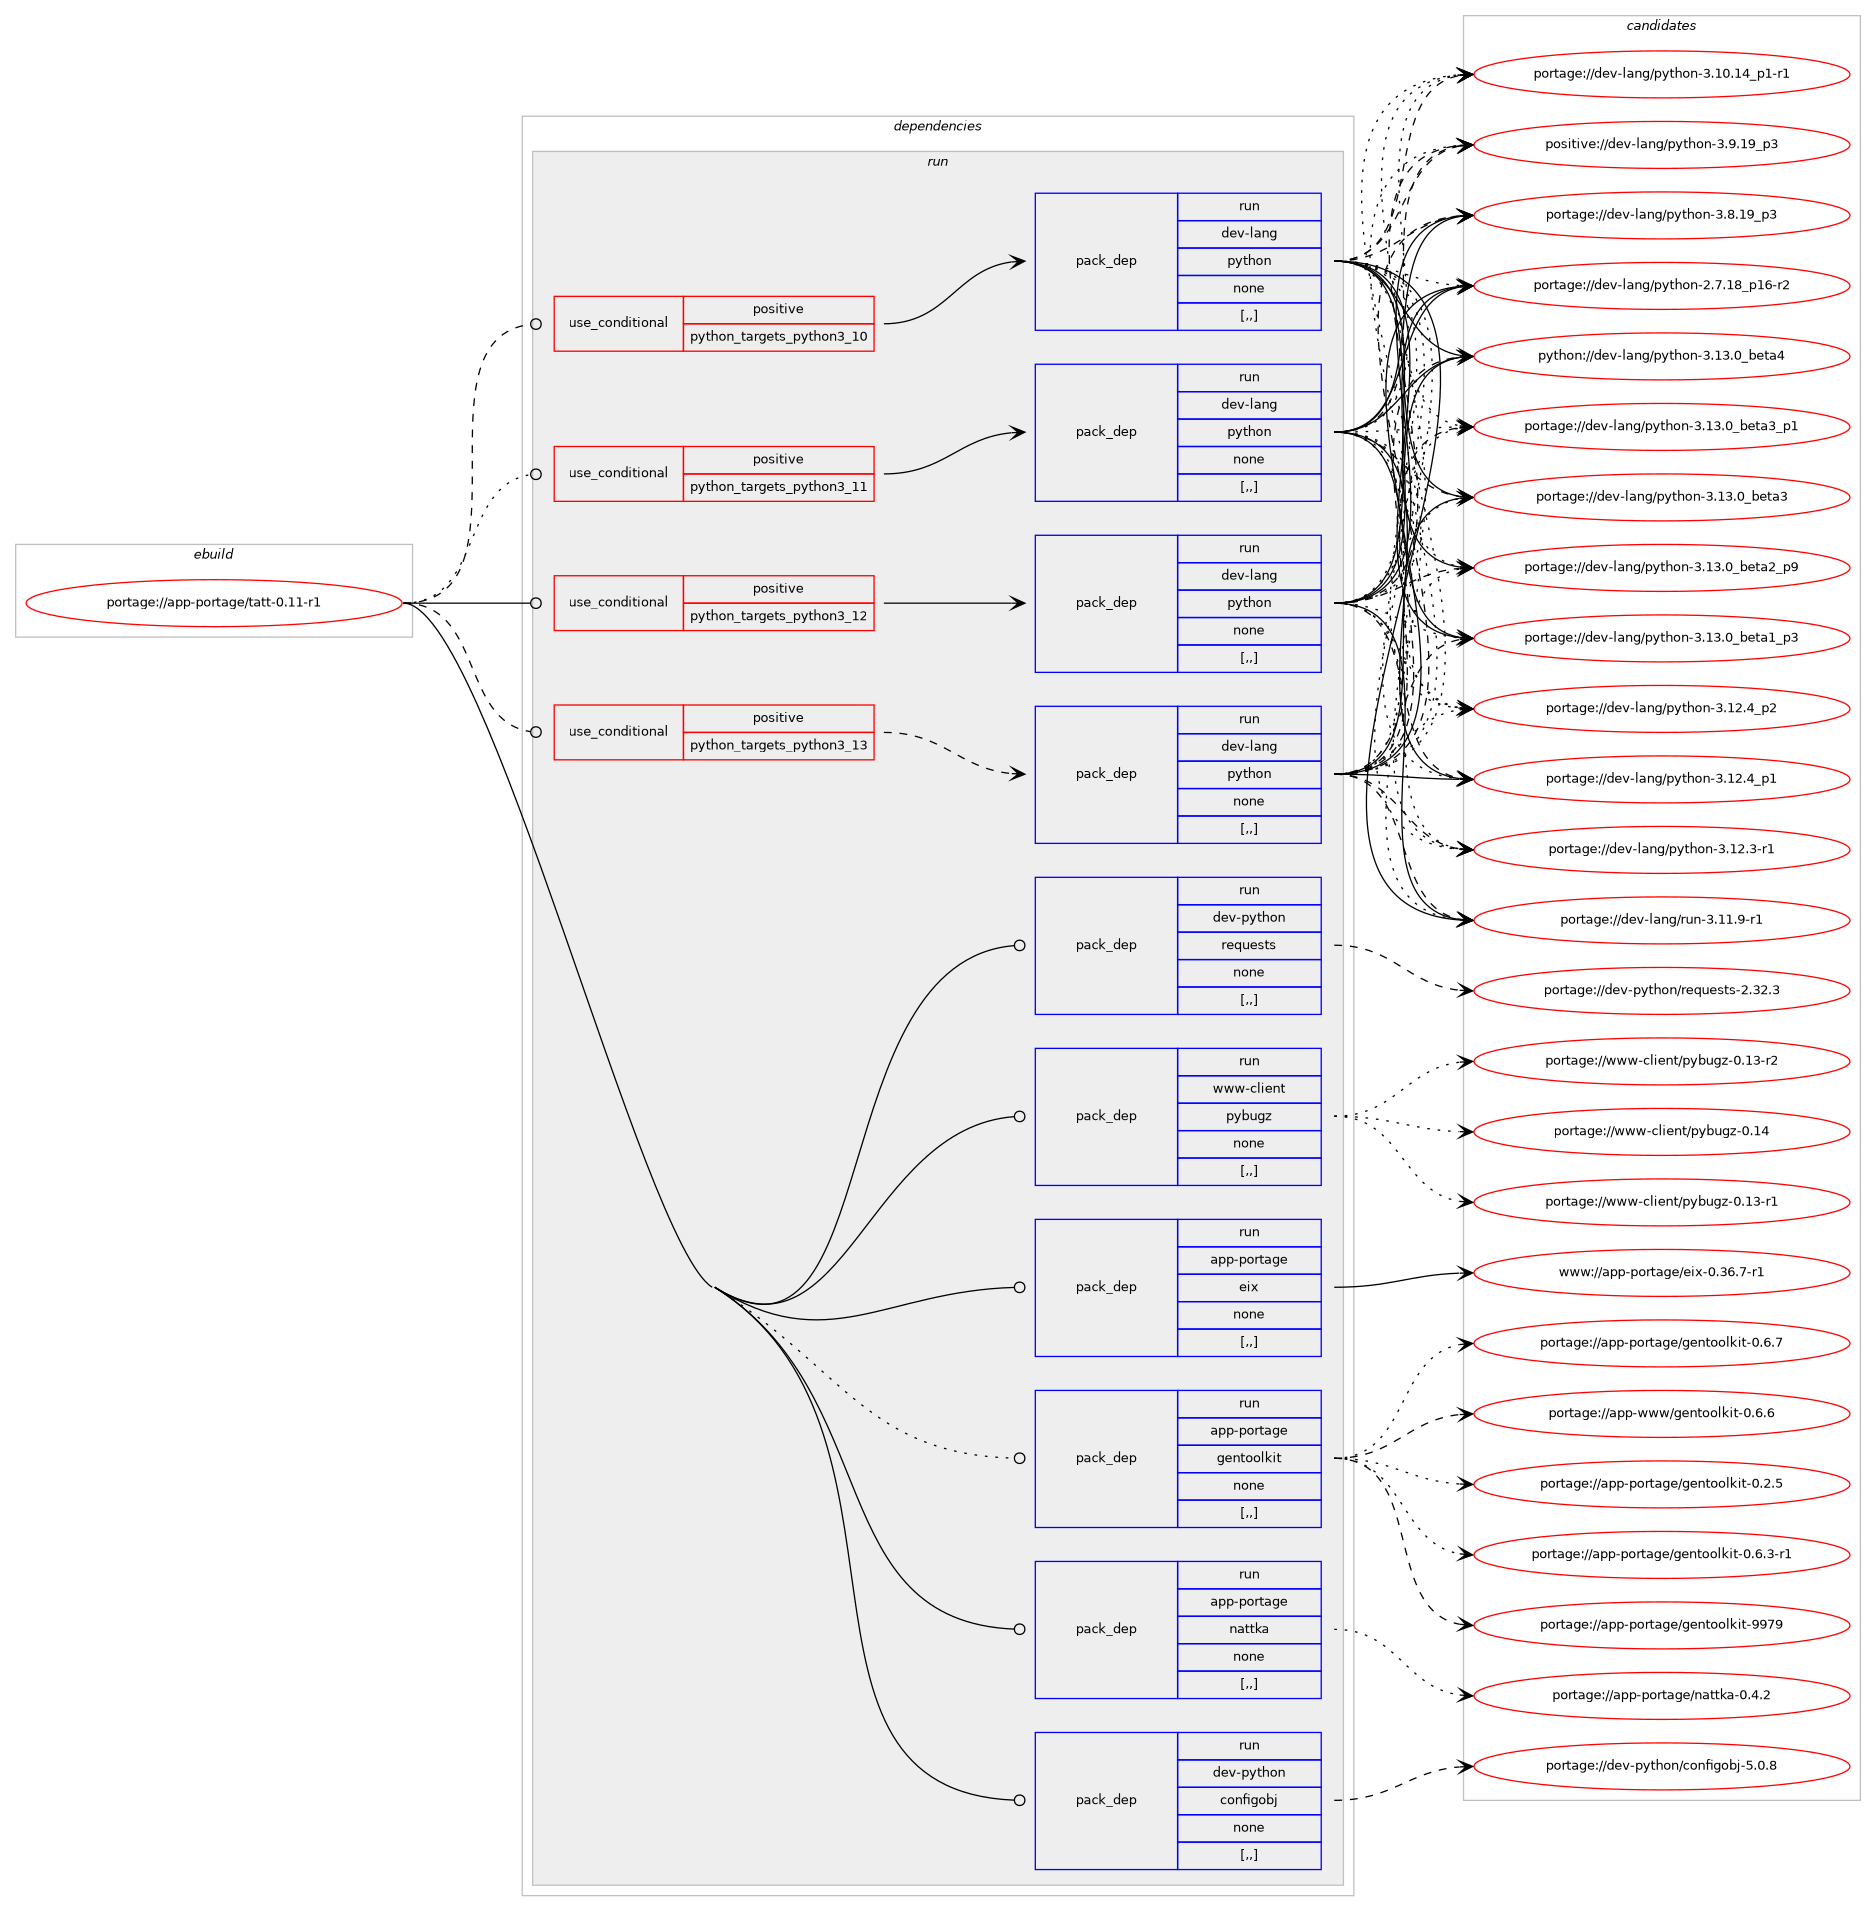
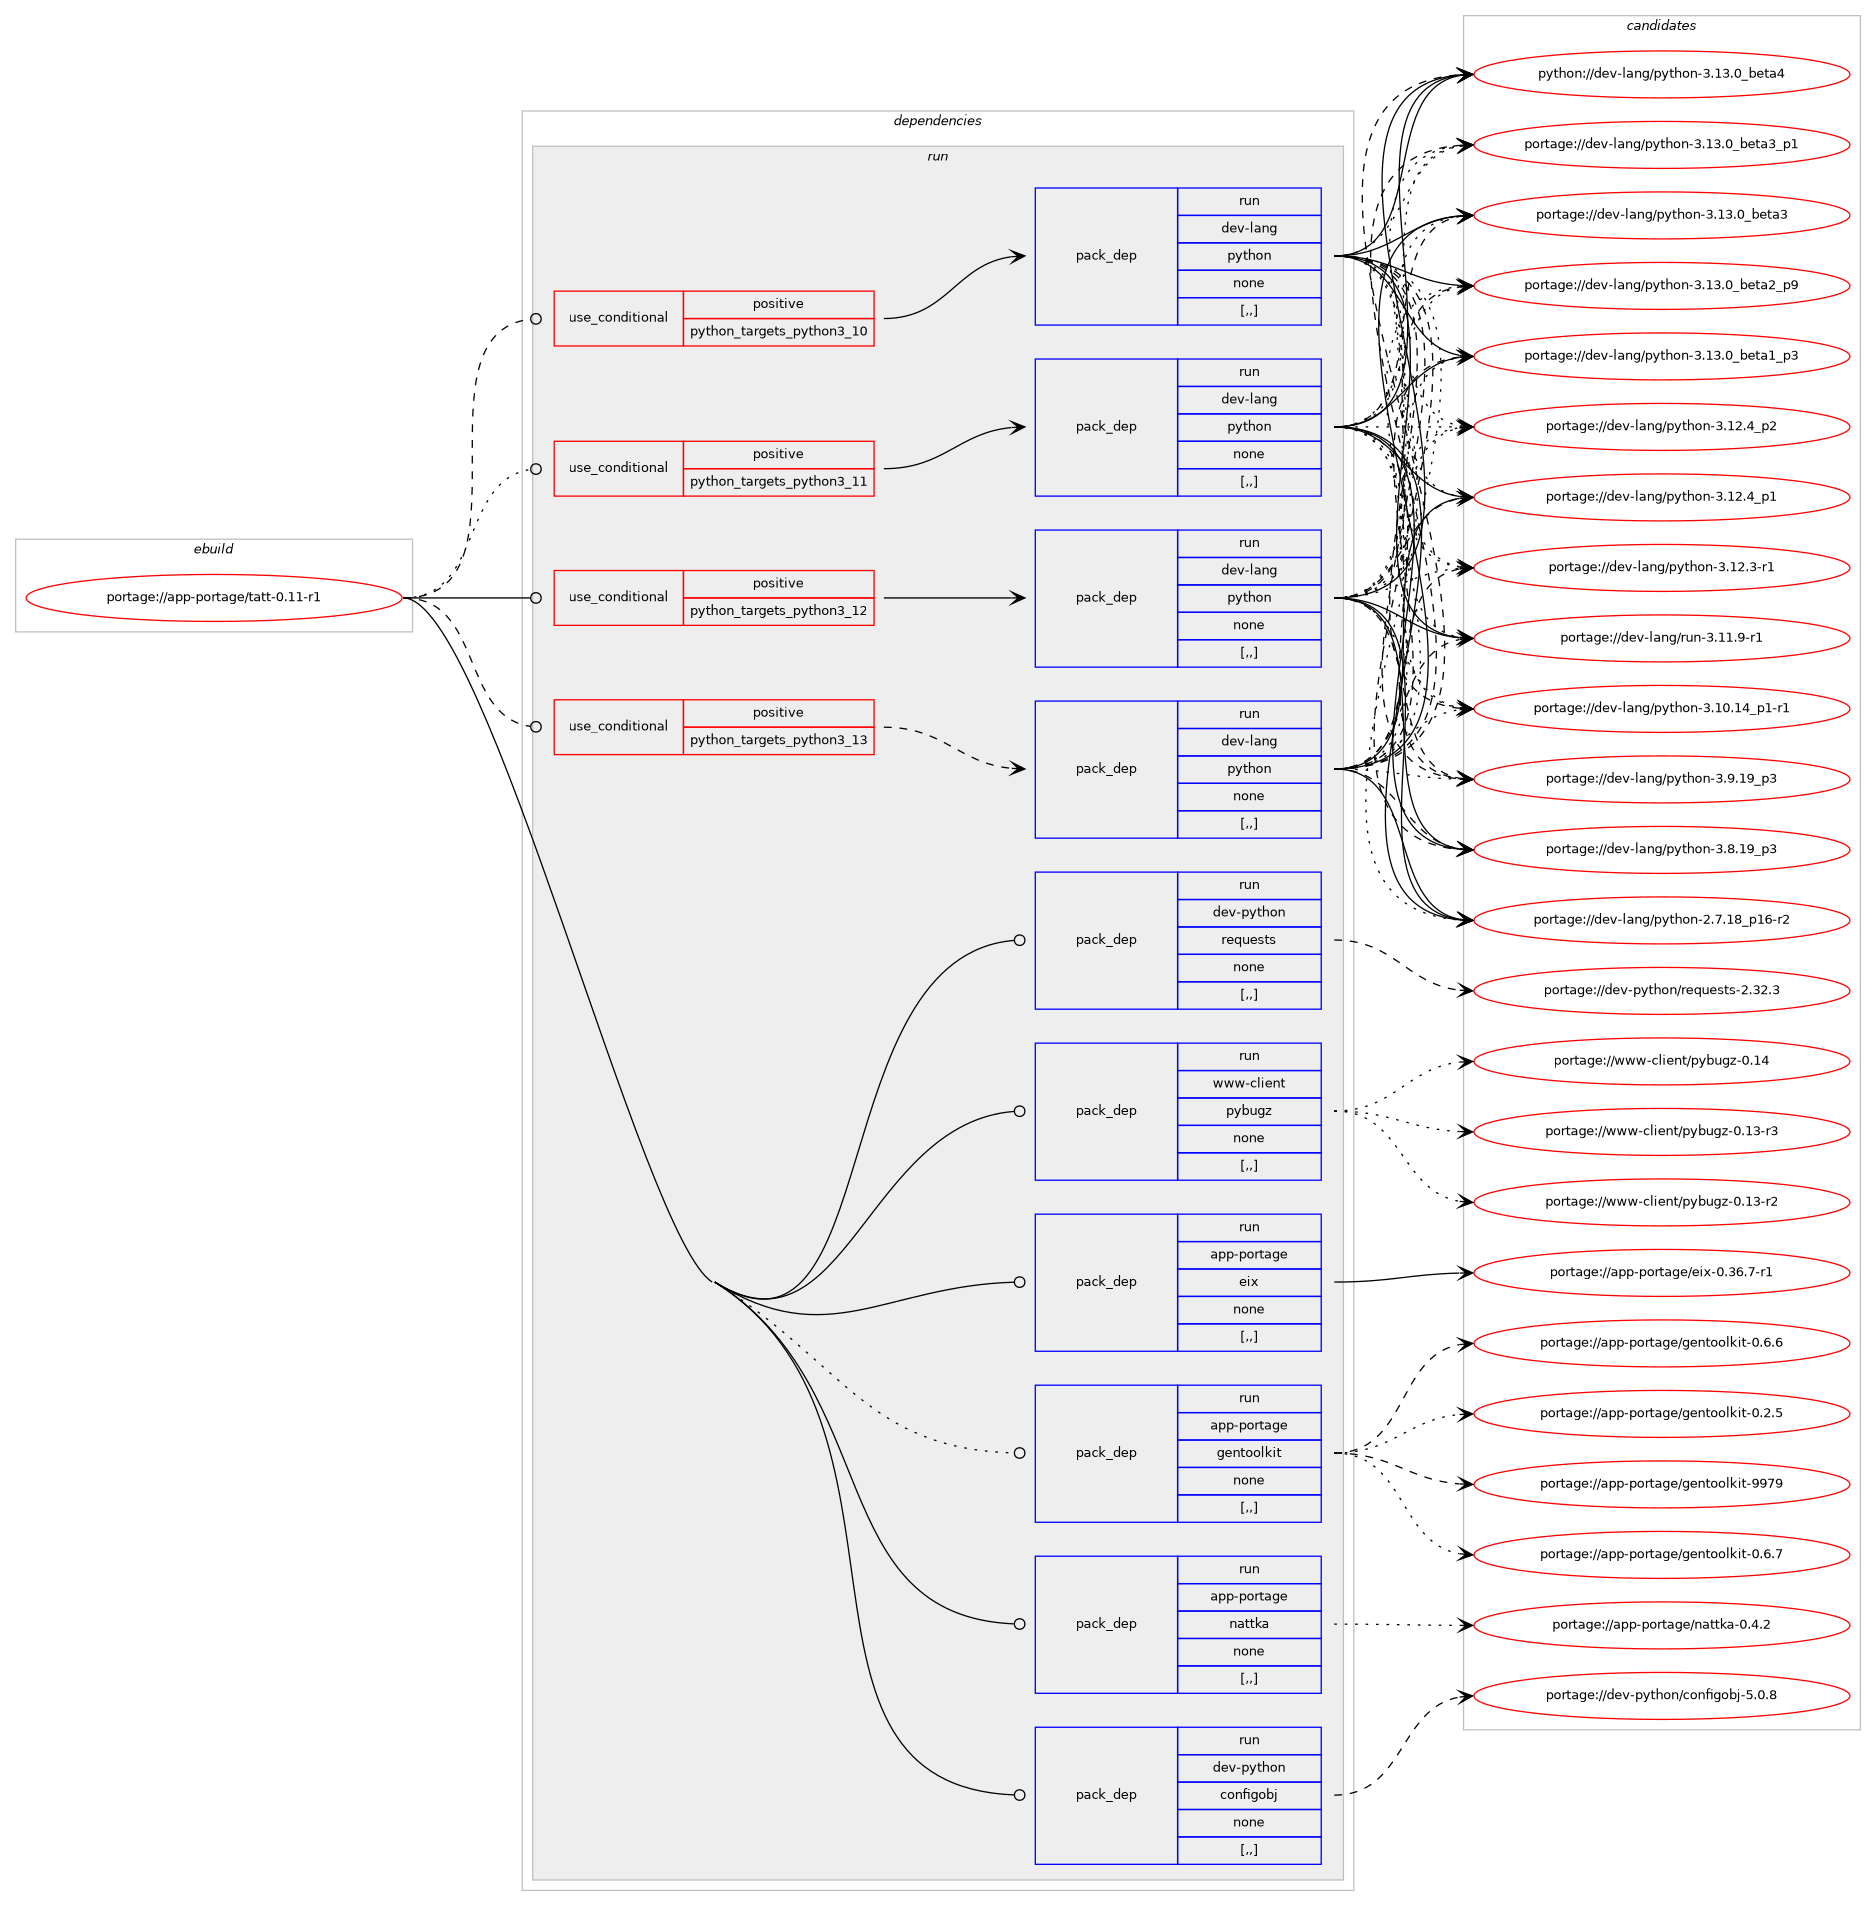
(1662, 145) -> (1662, 779)
(1662, 1202) -> (1662, 1132)
(1662, 1273) -> (1662, 1273)
(1662, 1414) -> (1662, 1343)
(1662, 1555) -> none
